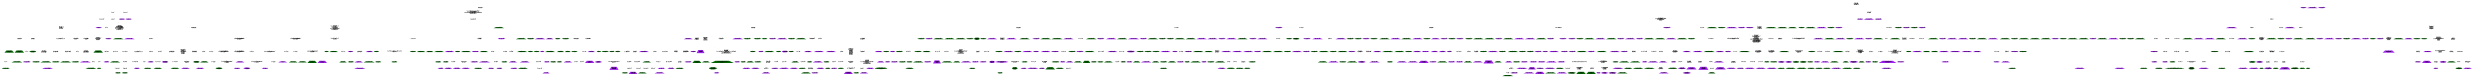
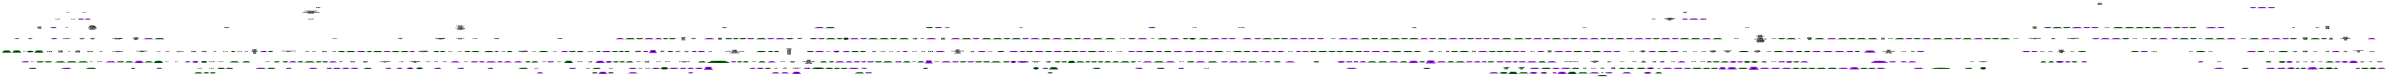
none -> (1102, 52)
(1131, 52) -> none
